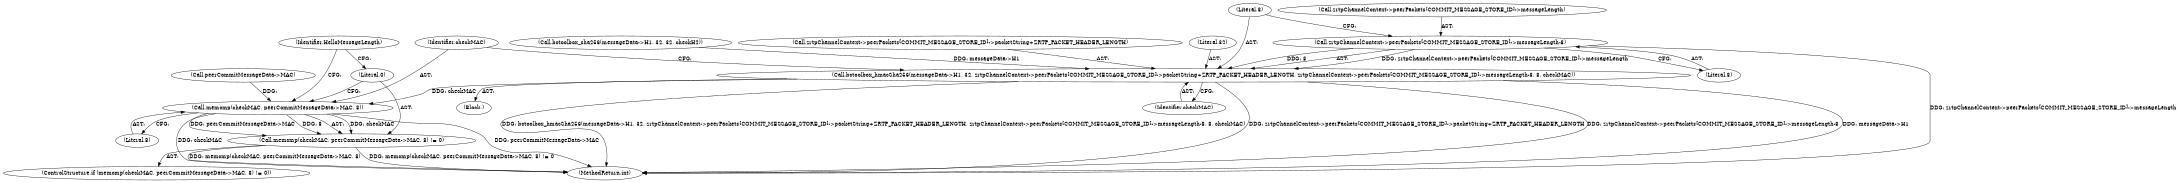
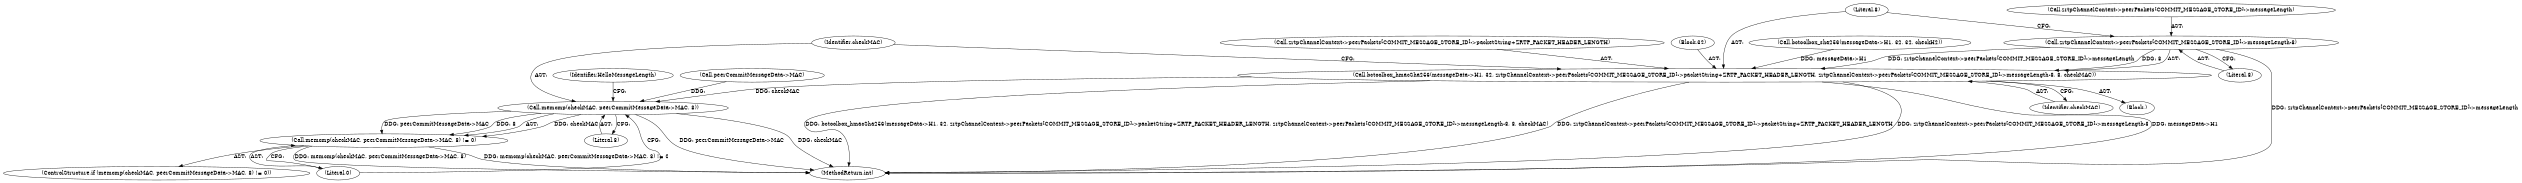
(1213, 43) -> (1693, 43)
(354, 58) -> (270, 161)
